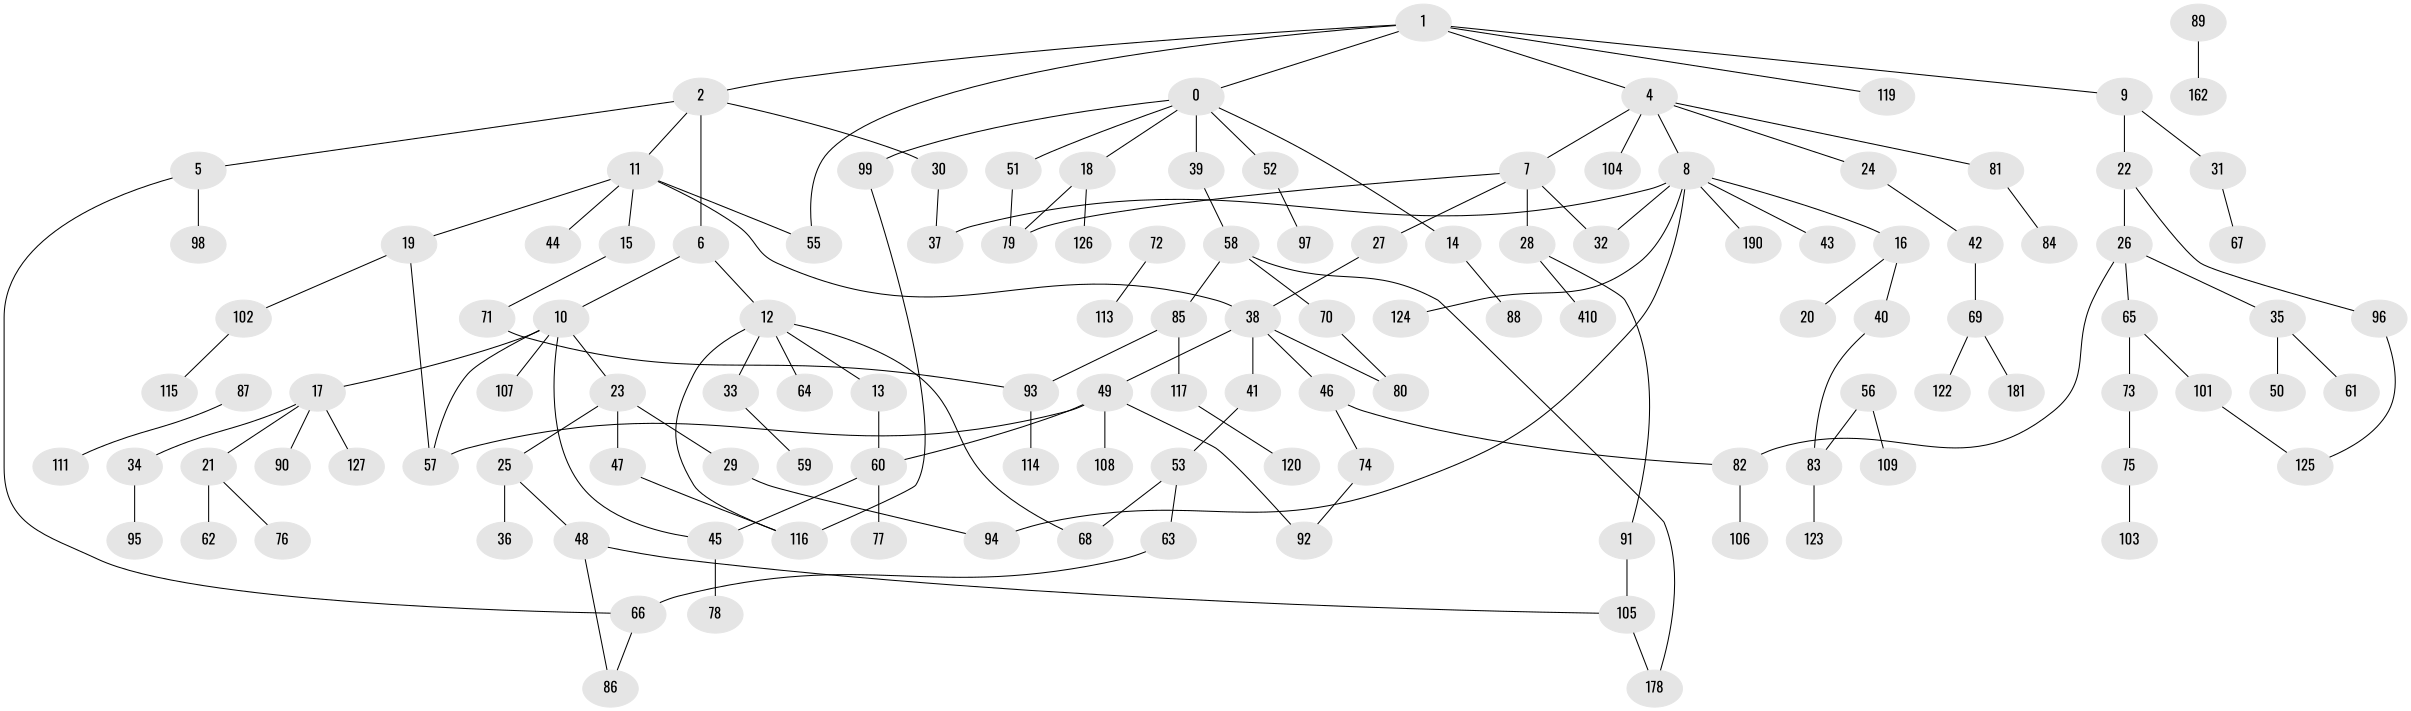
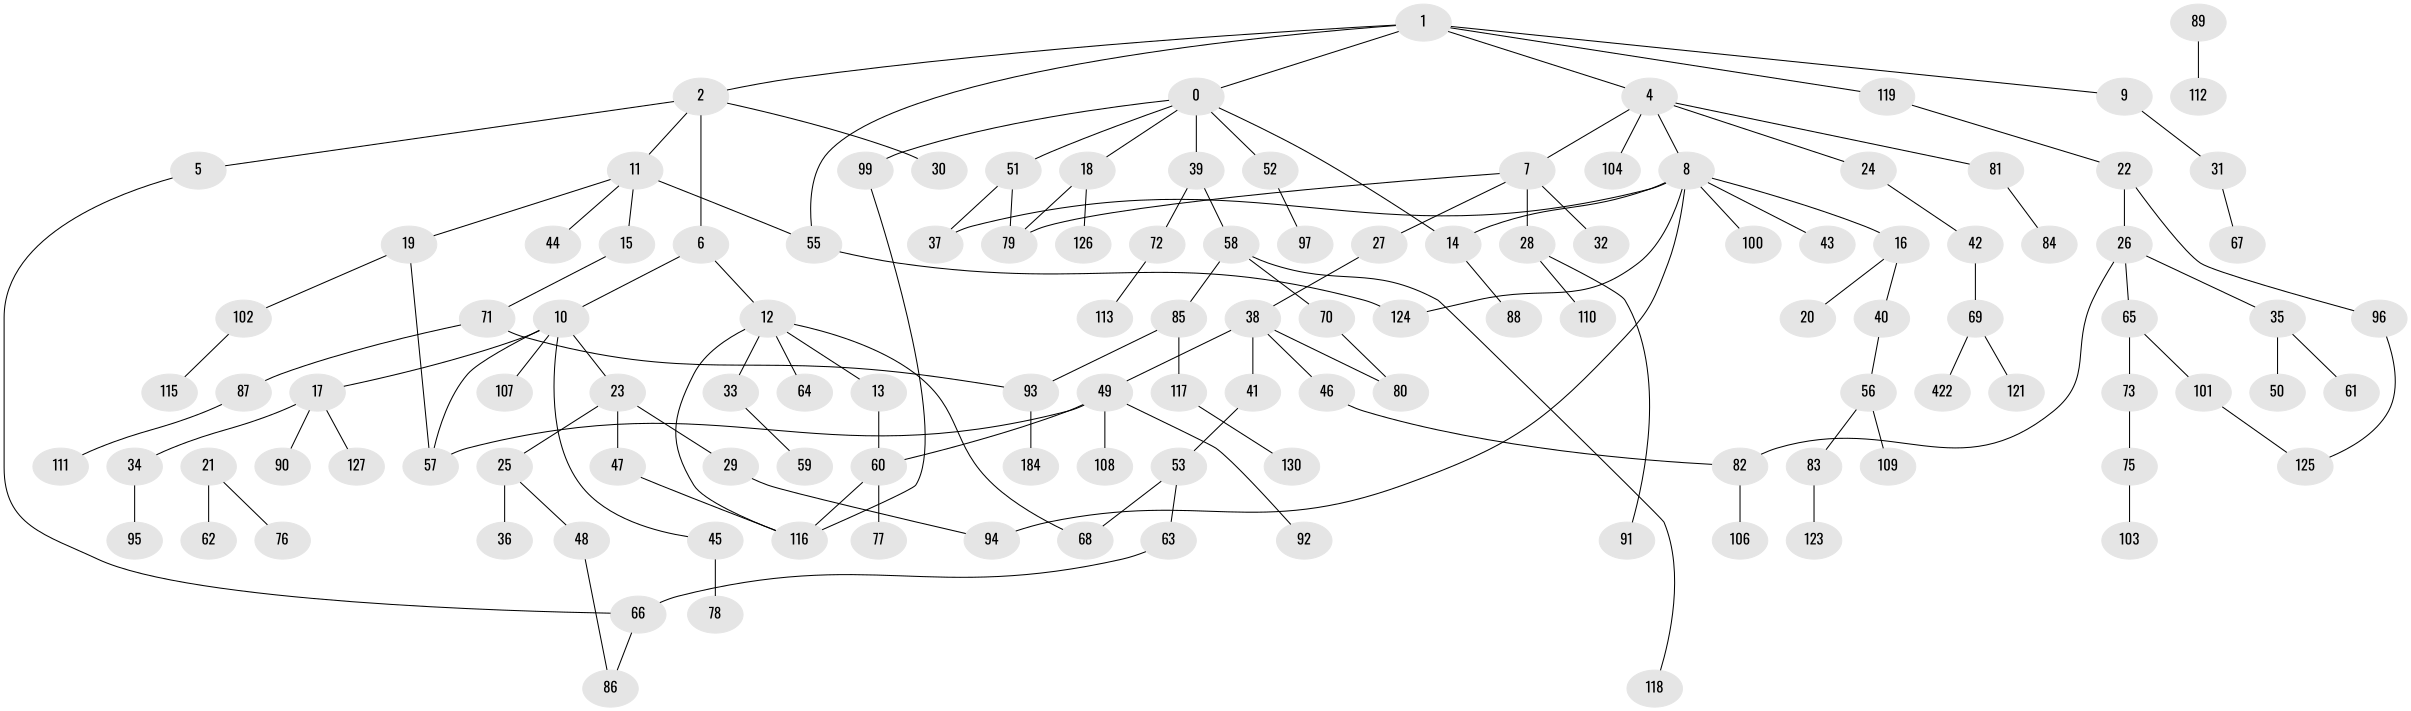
(2198, 97) -> (2198, 97)
(2124, 134) -> (2006, 134)
(937, 208) -> (974, 208)
(1644, 208) -> (1570, 208)
none -> (1175, 211)
(198, 245) -> none
(1753, 245) -> (1753, 245)
none -> (1111, 273)
(930, 296) -> none
(1588, 319) -> (1588, 319)
none -> (362, 349)
(1827, 385) -> (1875, 355)
(1942, 393) -> (1942, 393)
(2016, 393) -> (2016, 393)
(263, 430) -> none
(1031, 467) -> (1031, 467)
(1292, 467) -> (1292, 467)
(1366, 467) -> none
(798, 505) -> (845, 498)
(1627, 615) -> none
(1655, 689) -> (1655, 689)
